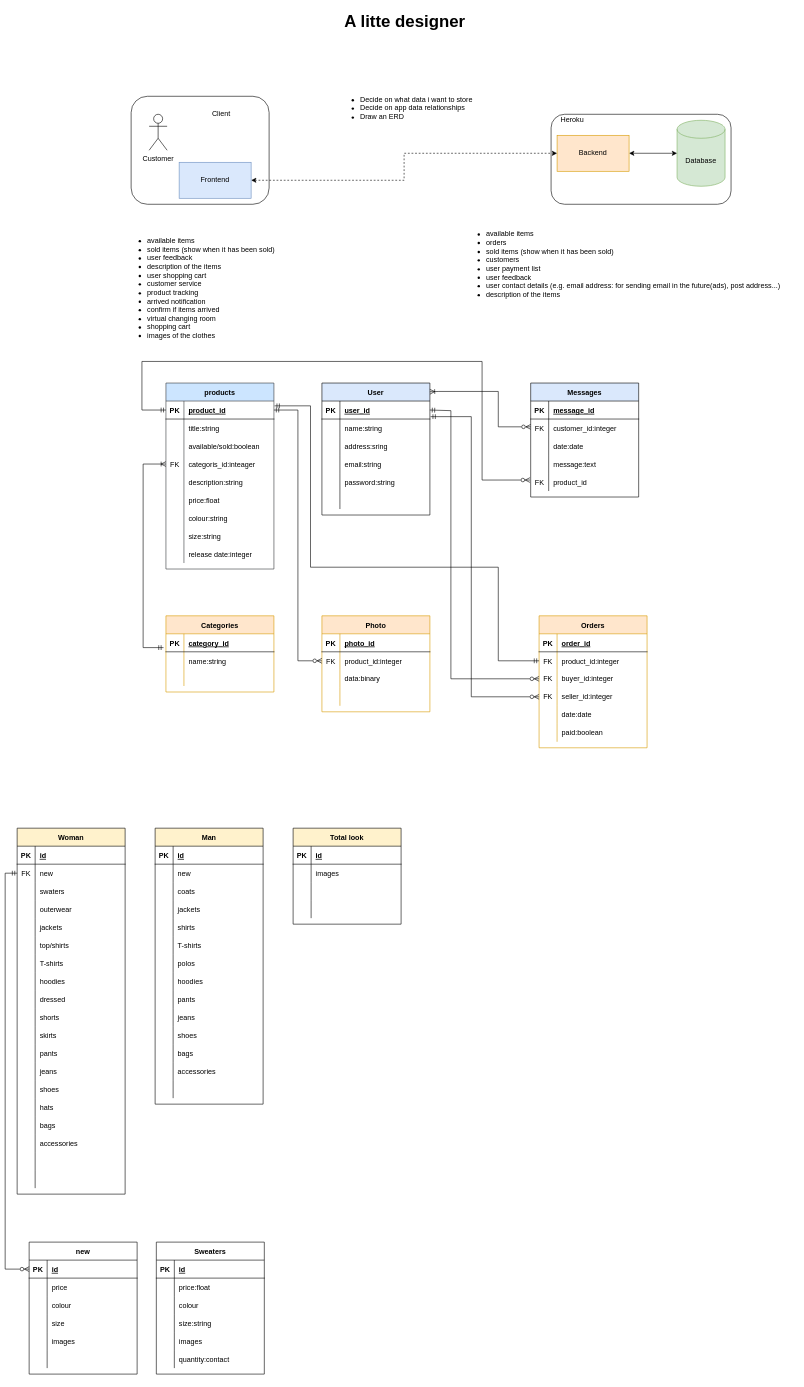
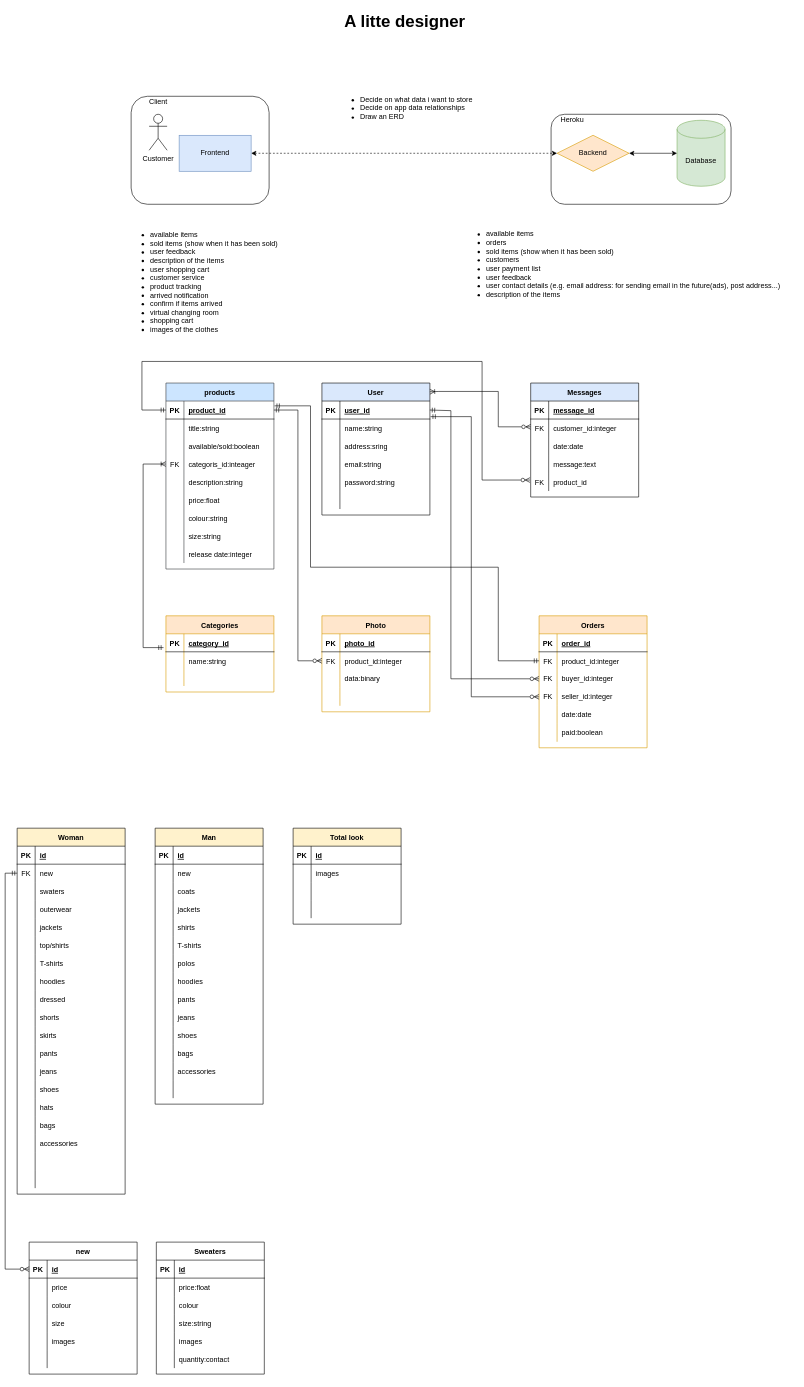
(221, 114) -> (158, 102)
(593, 153) -> (593, 153)
(215, 180) -> (215, 153)
(203, 288) -> (206, 282)
